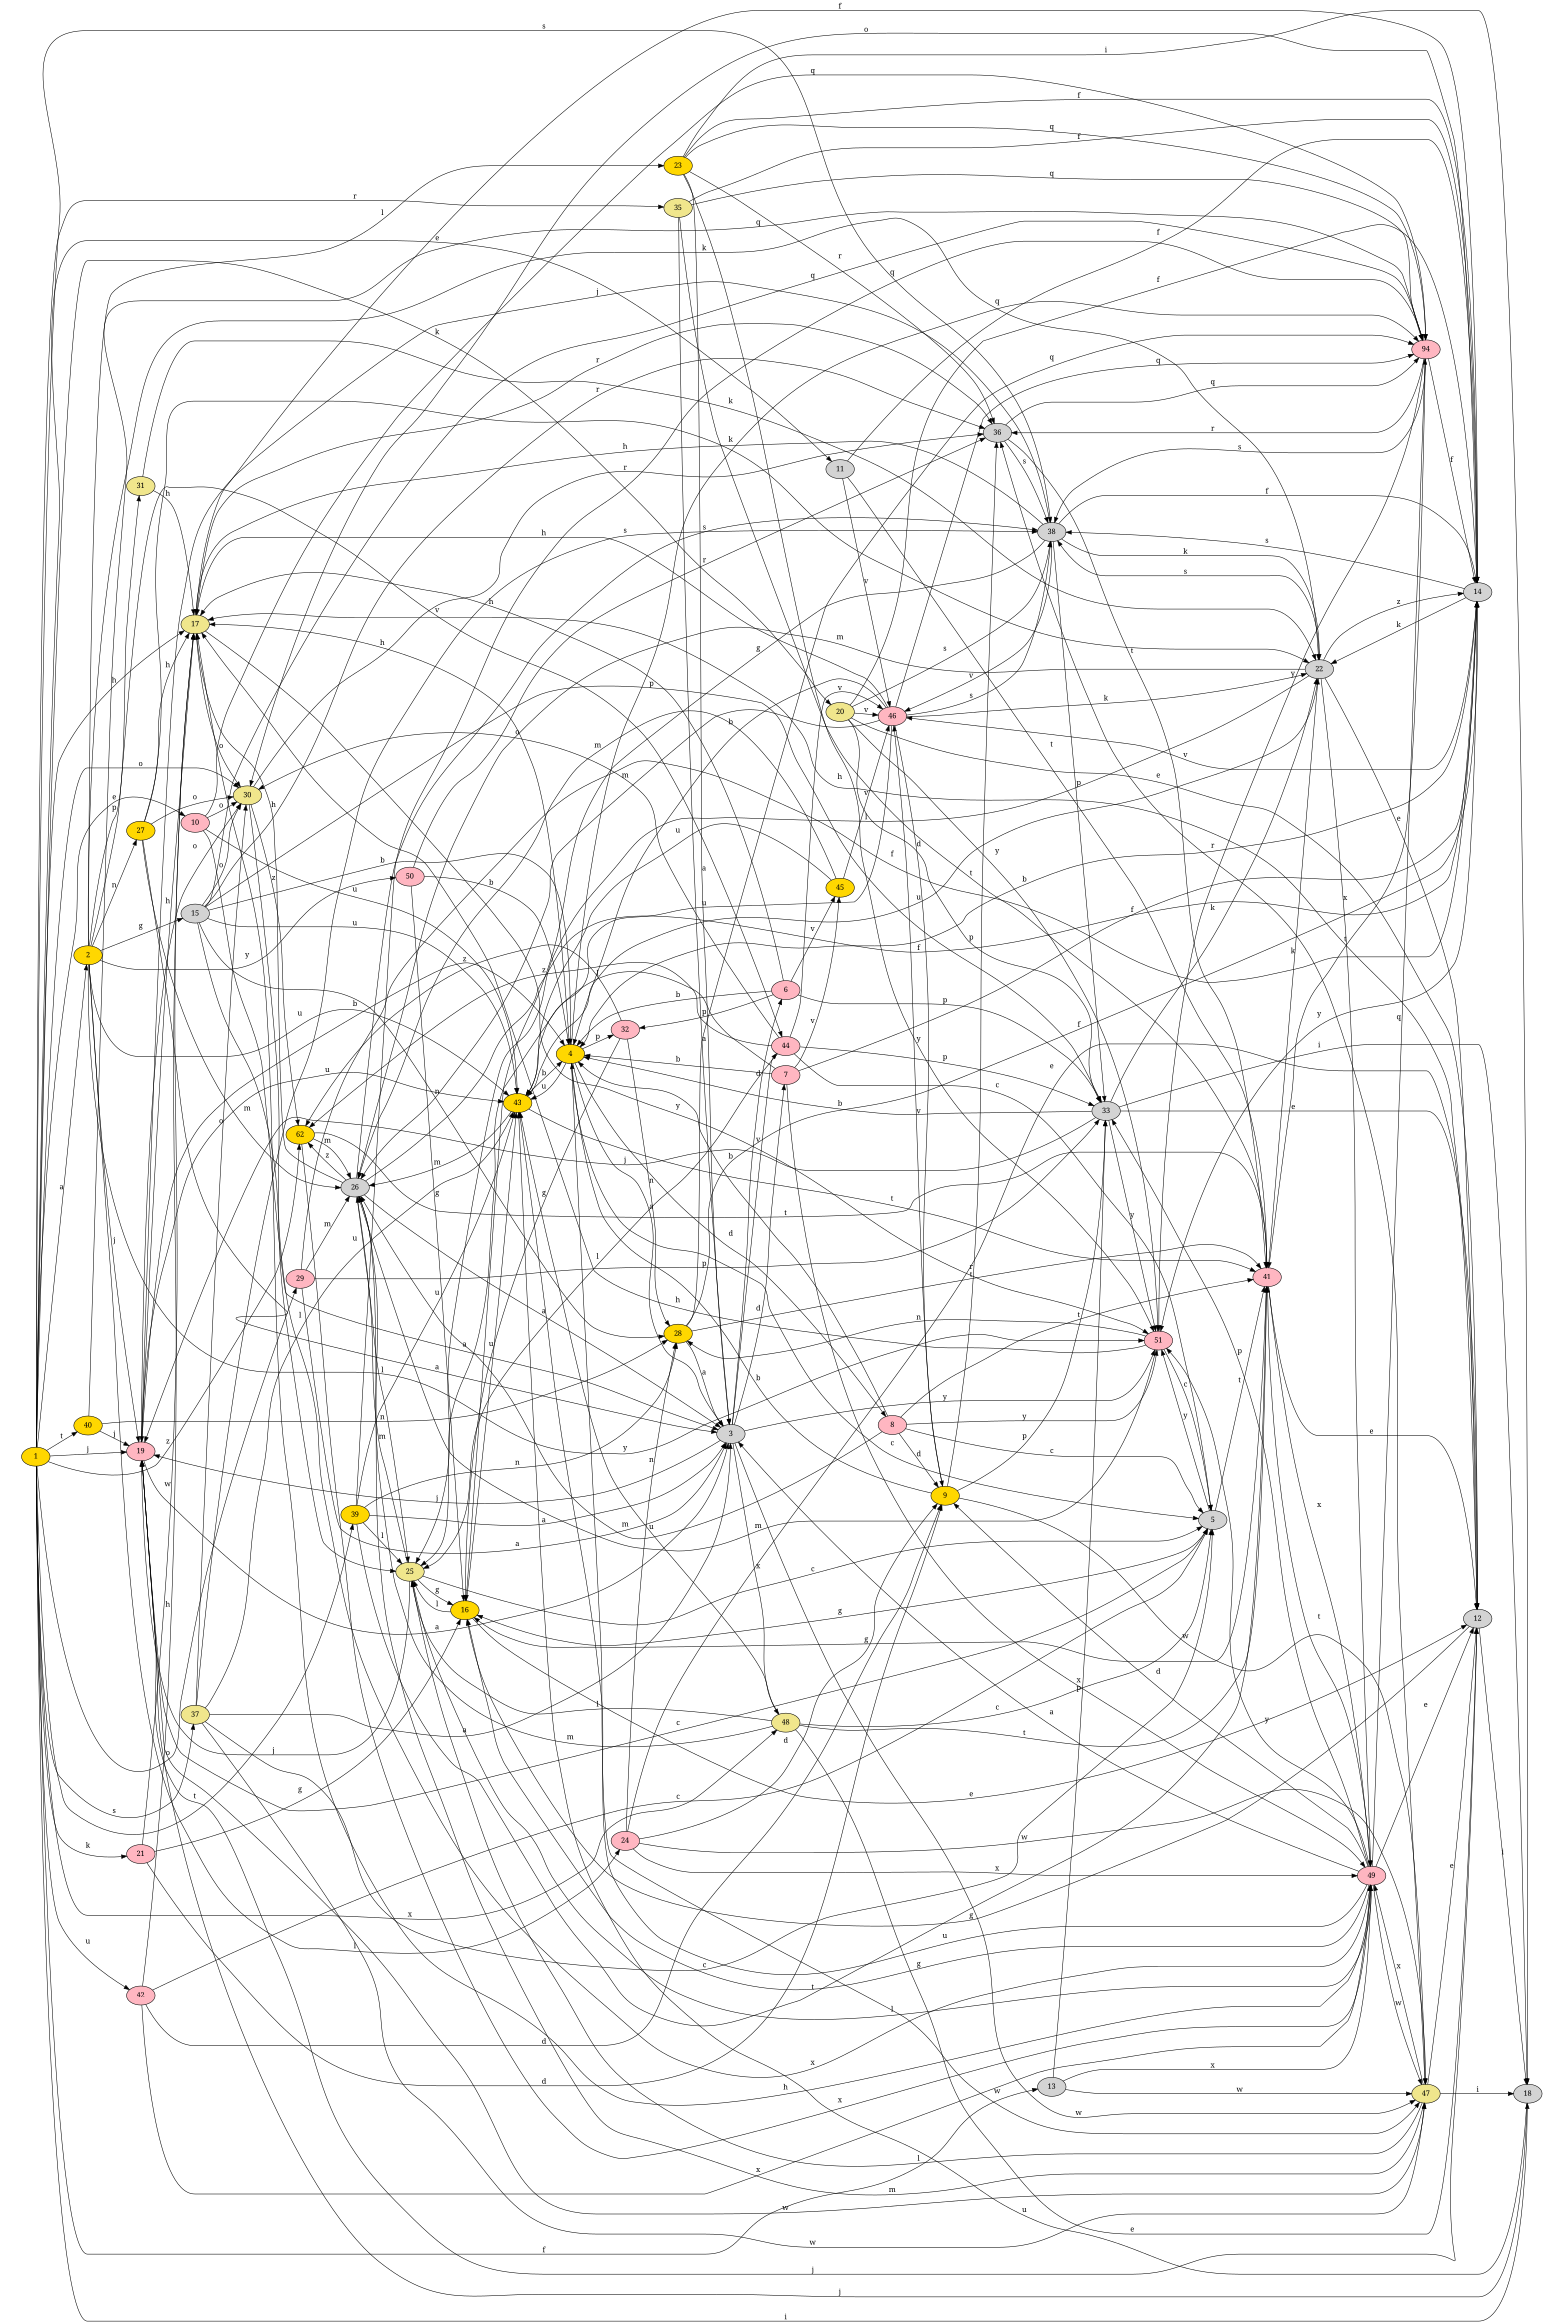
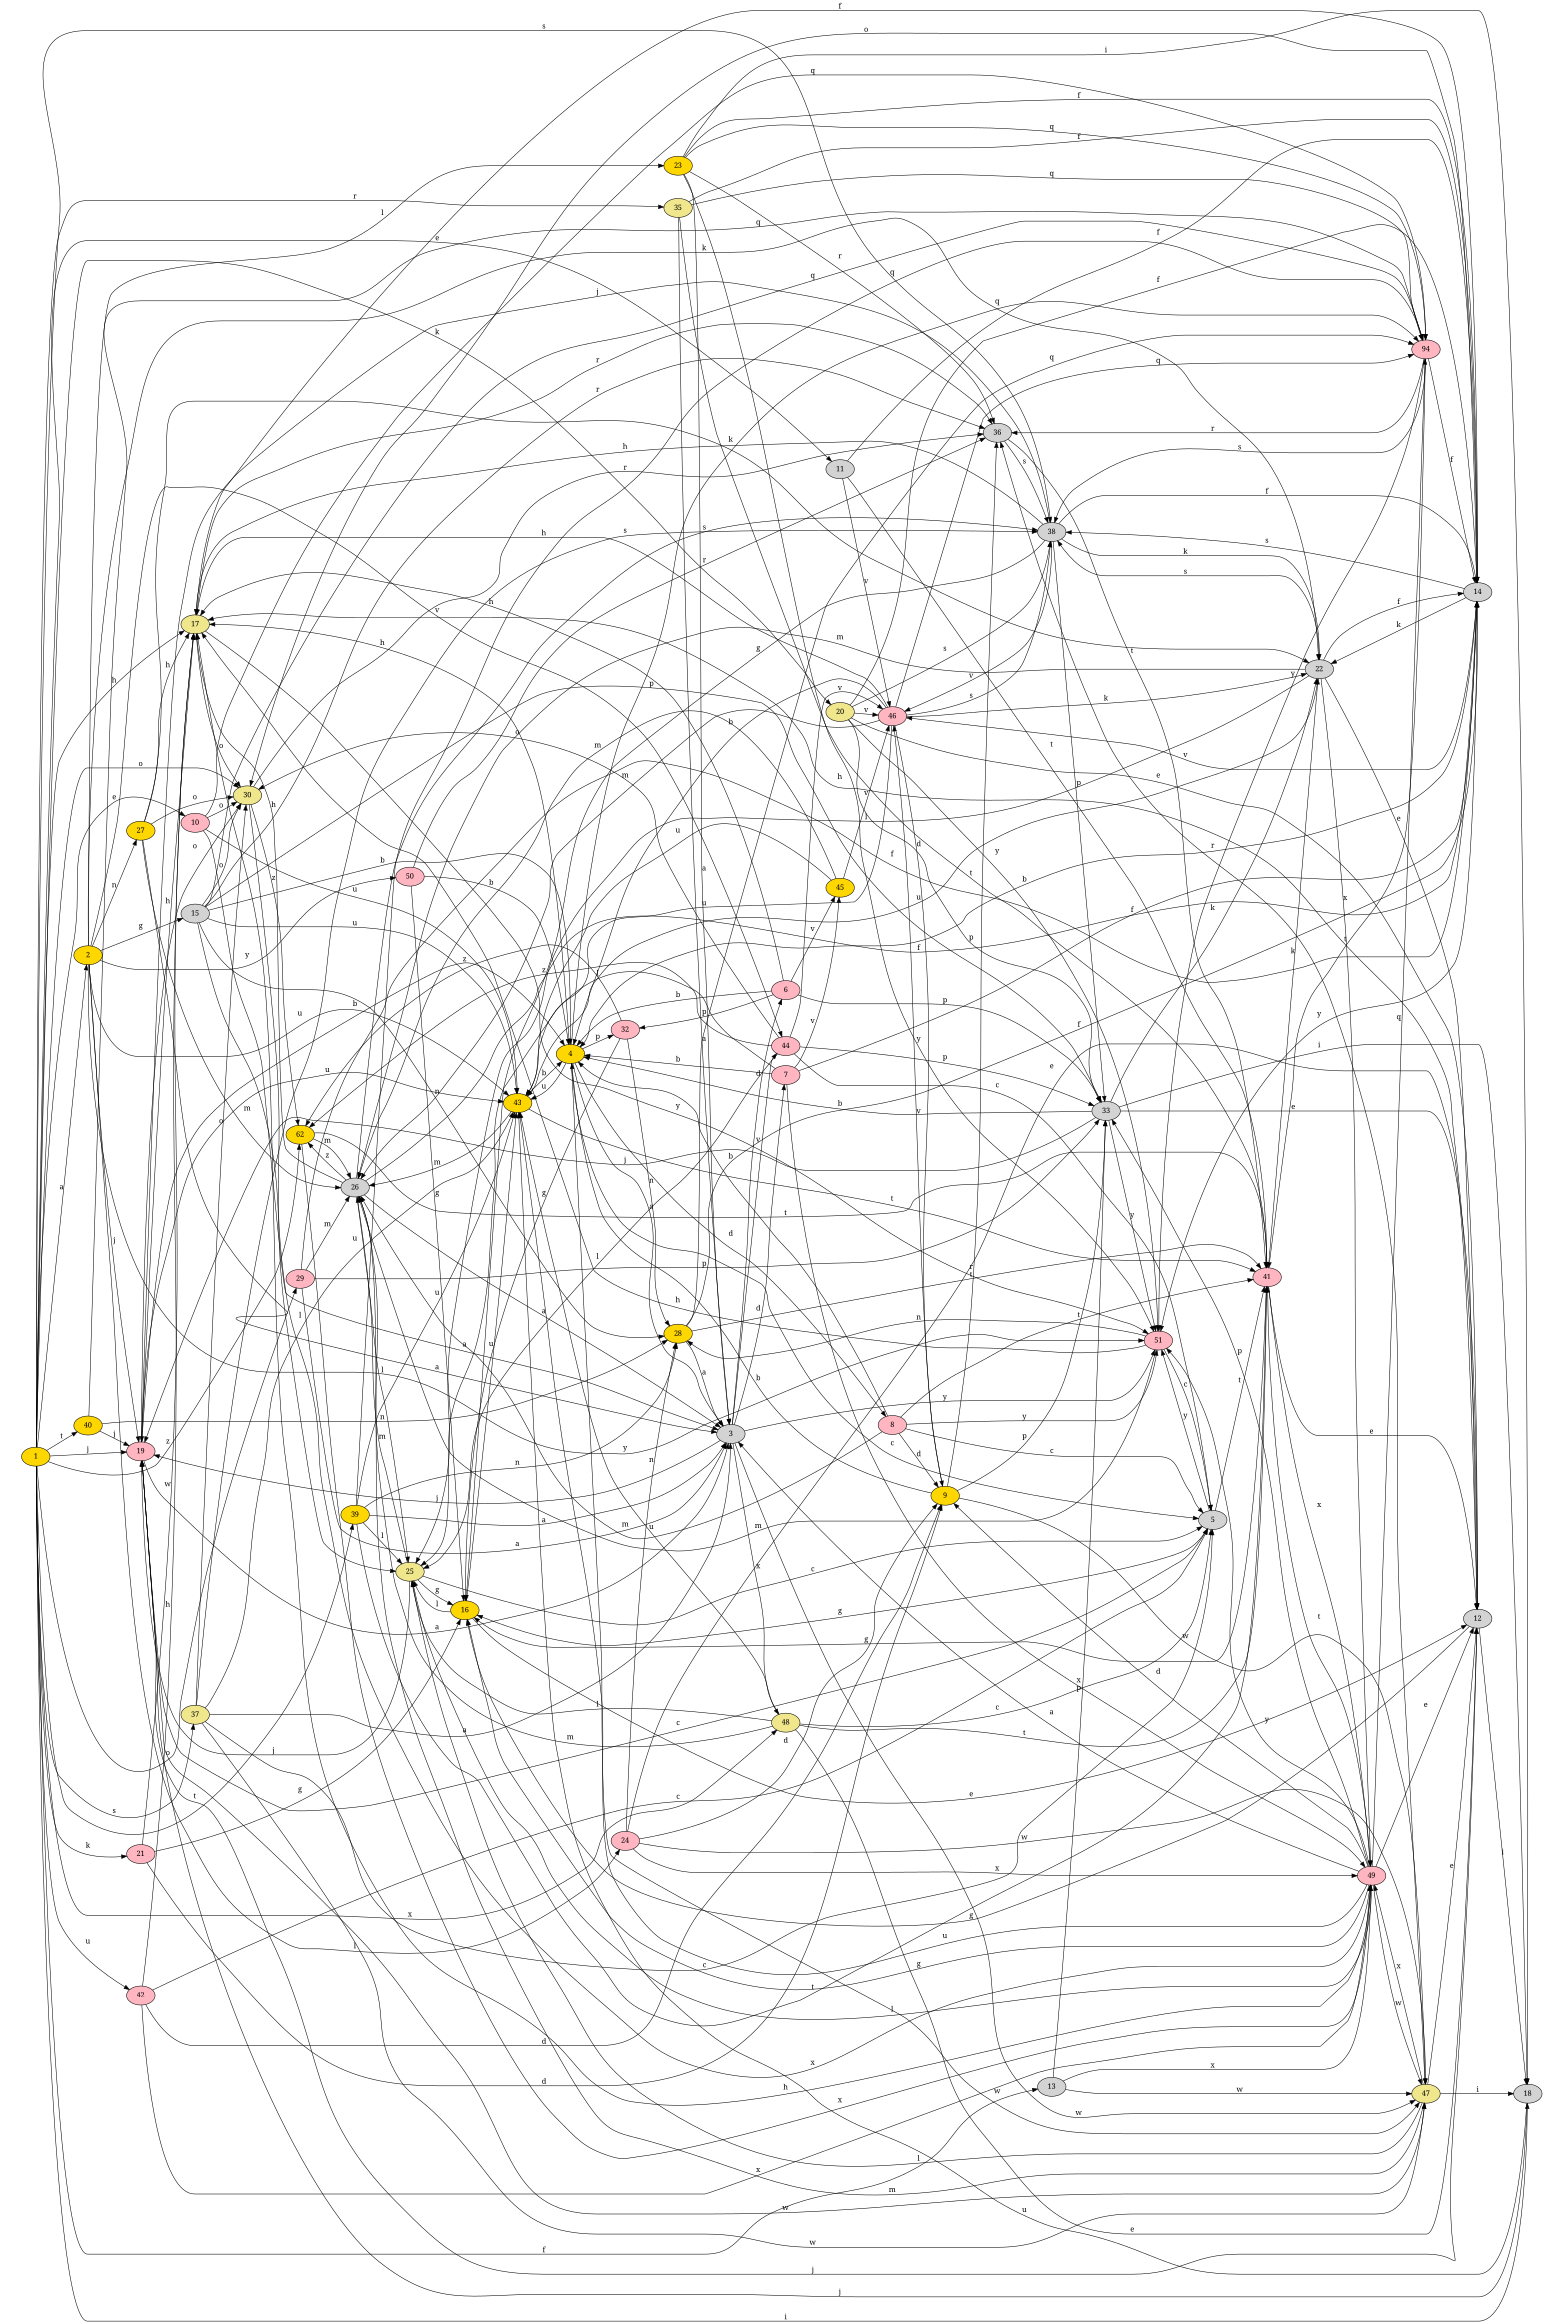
(1210, 388) -> none
(141, 486) -> none
(1399, 602) -> (1399, 602)
